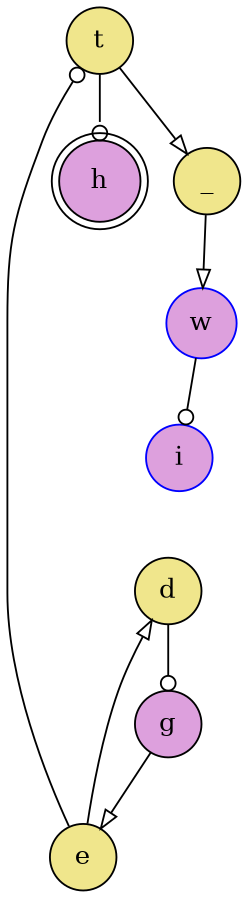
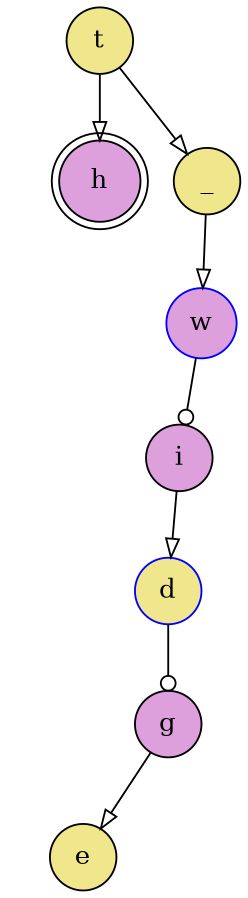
(100, 98) -> (100, 98)
(7, 452) -> none
(179, 458) -> (179, 458)
(168, 591) -> (168, 591)
(107, 728) -> (175, 515)
